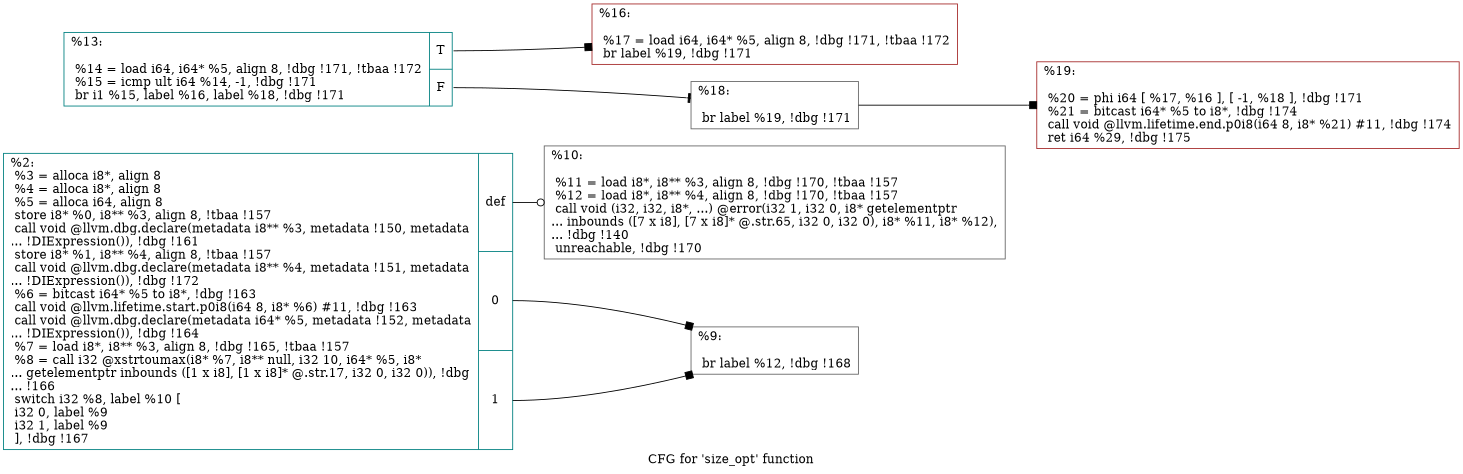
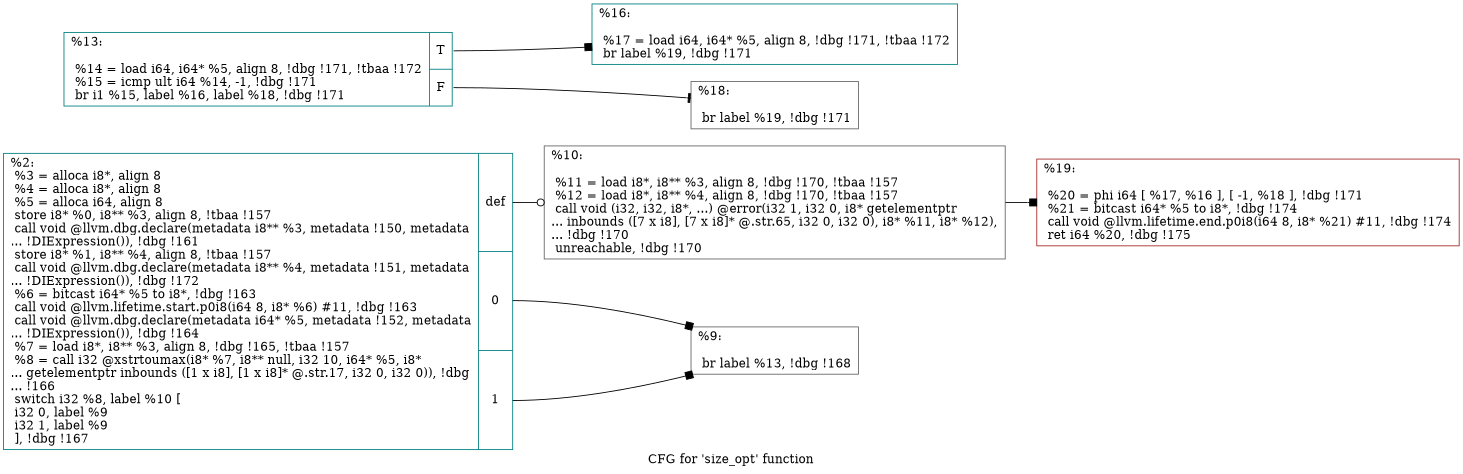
(775, 34) -> (775, 34)
(943, 105) -> (1017, 202)
(1118, 138) -> (1118, 235)
(590, 235) -> (590, 235)
(775, 364) -> (775, 364)
